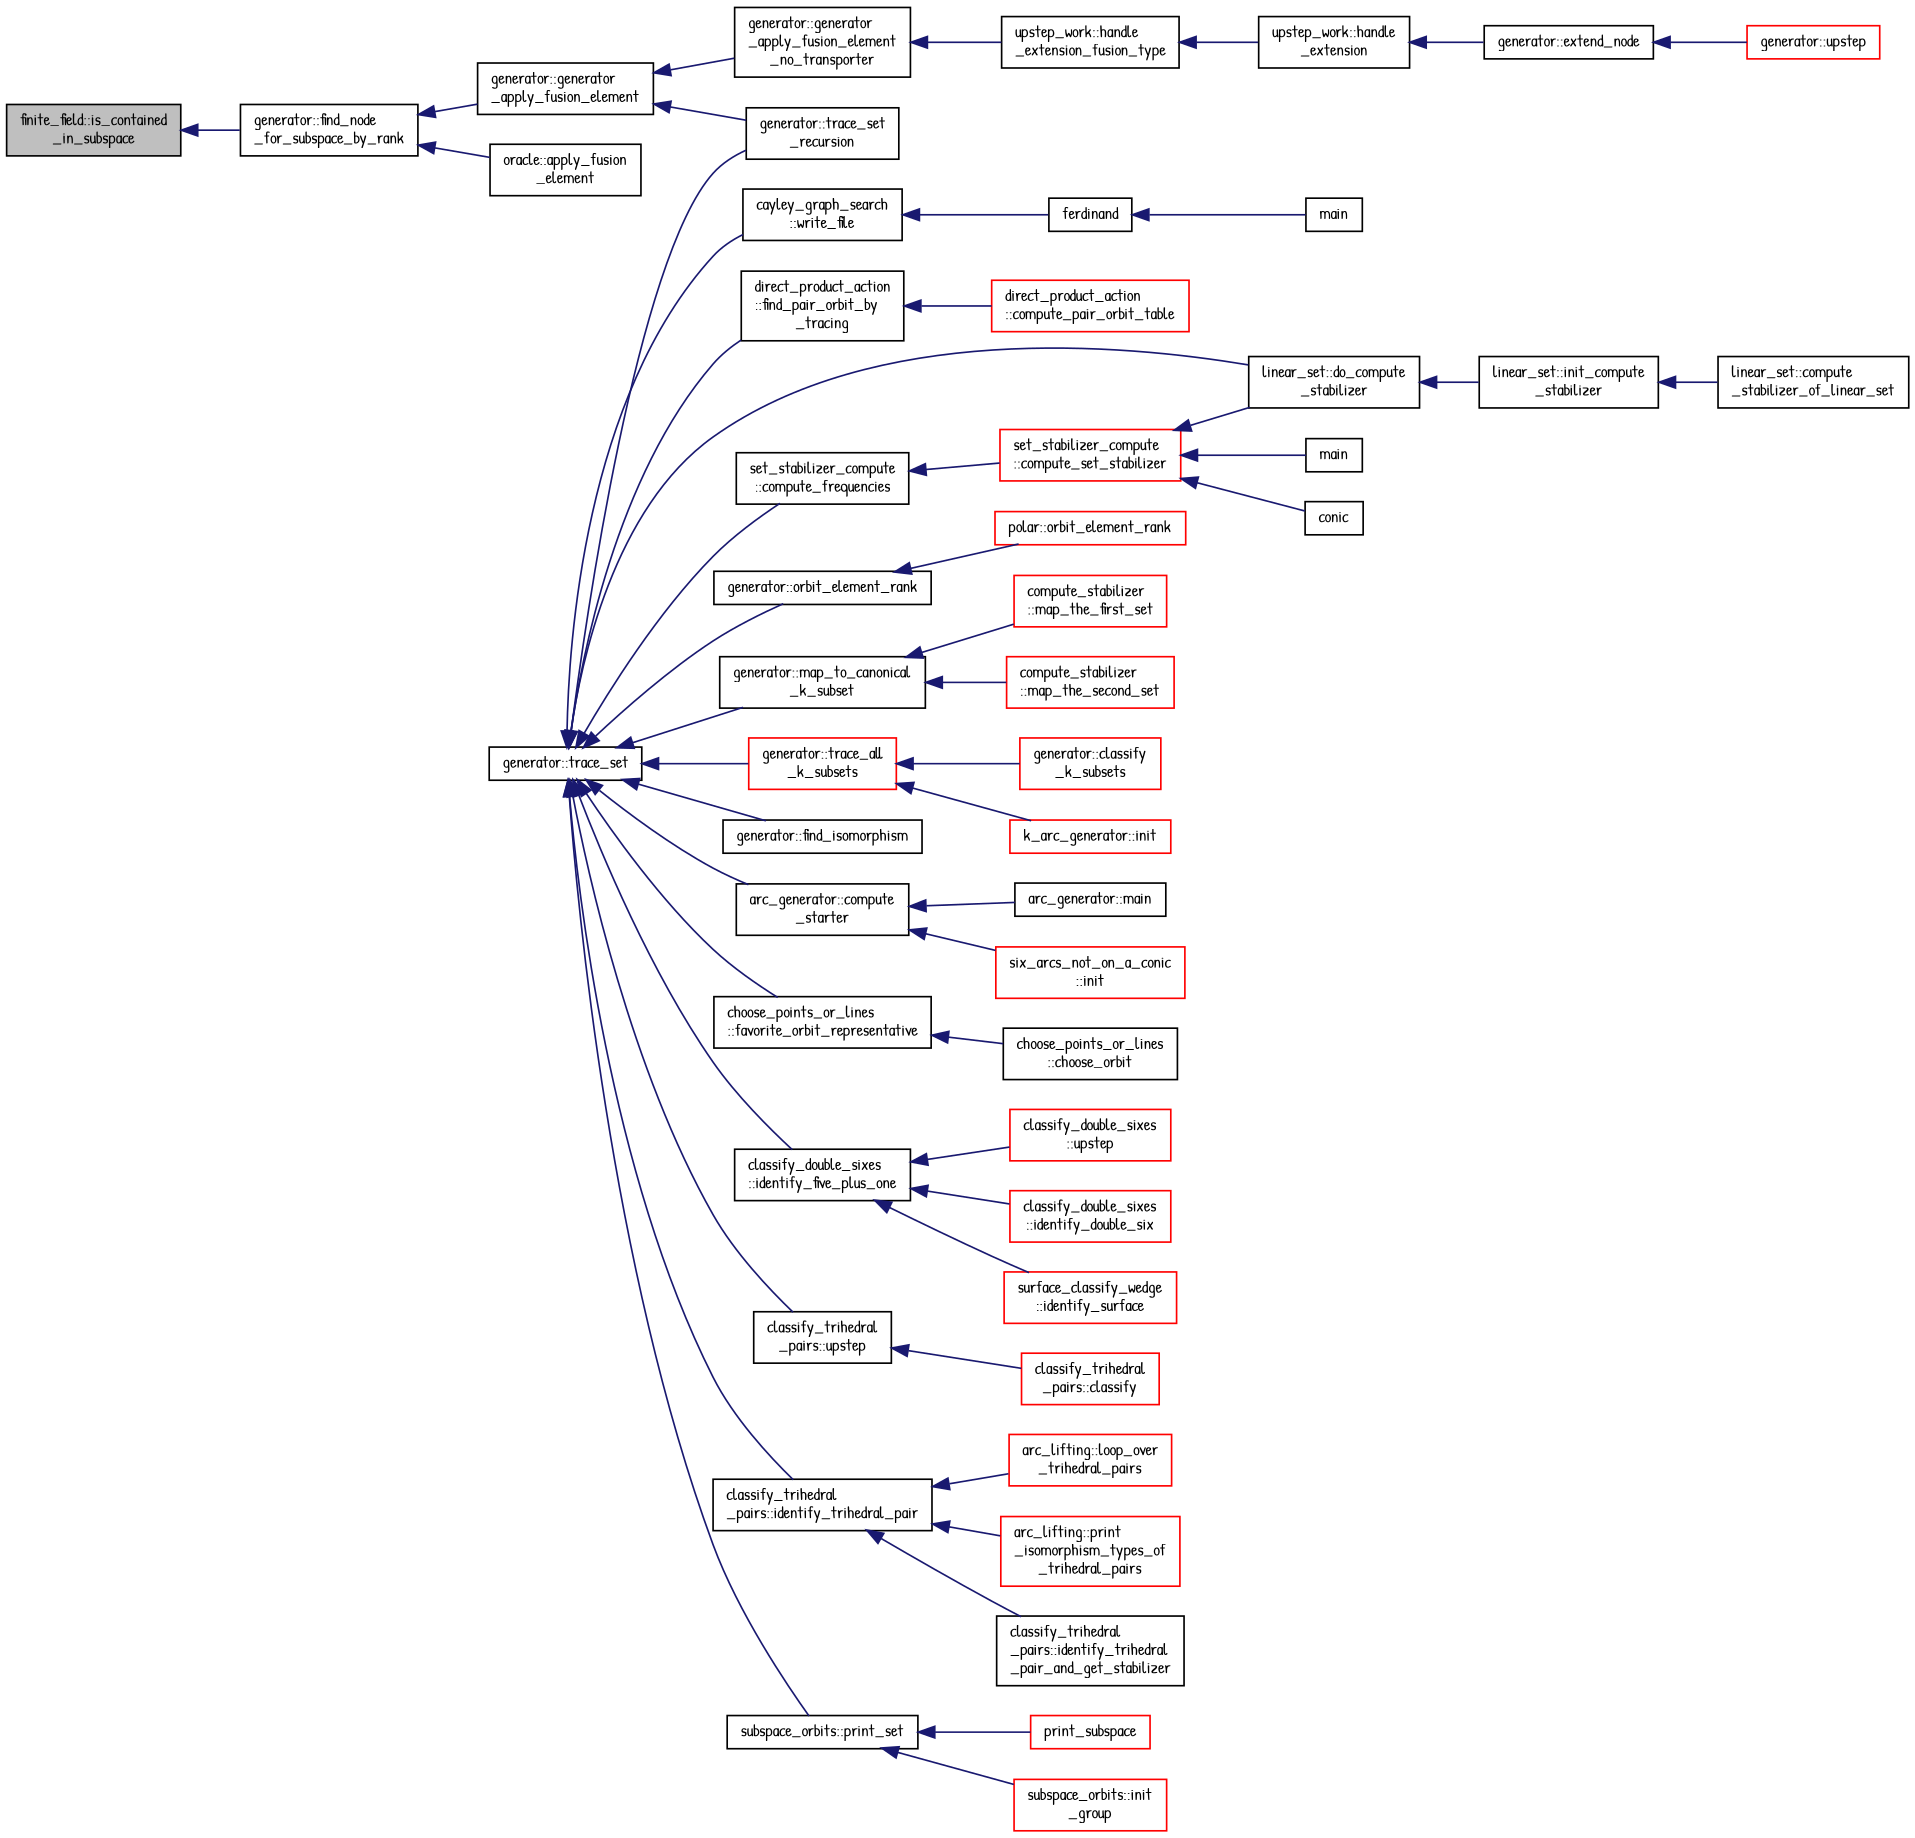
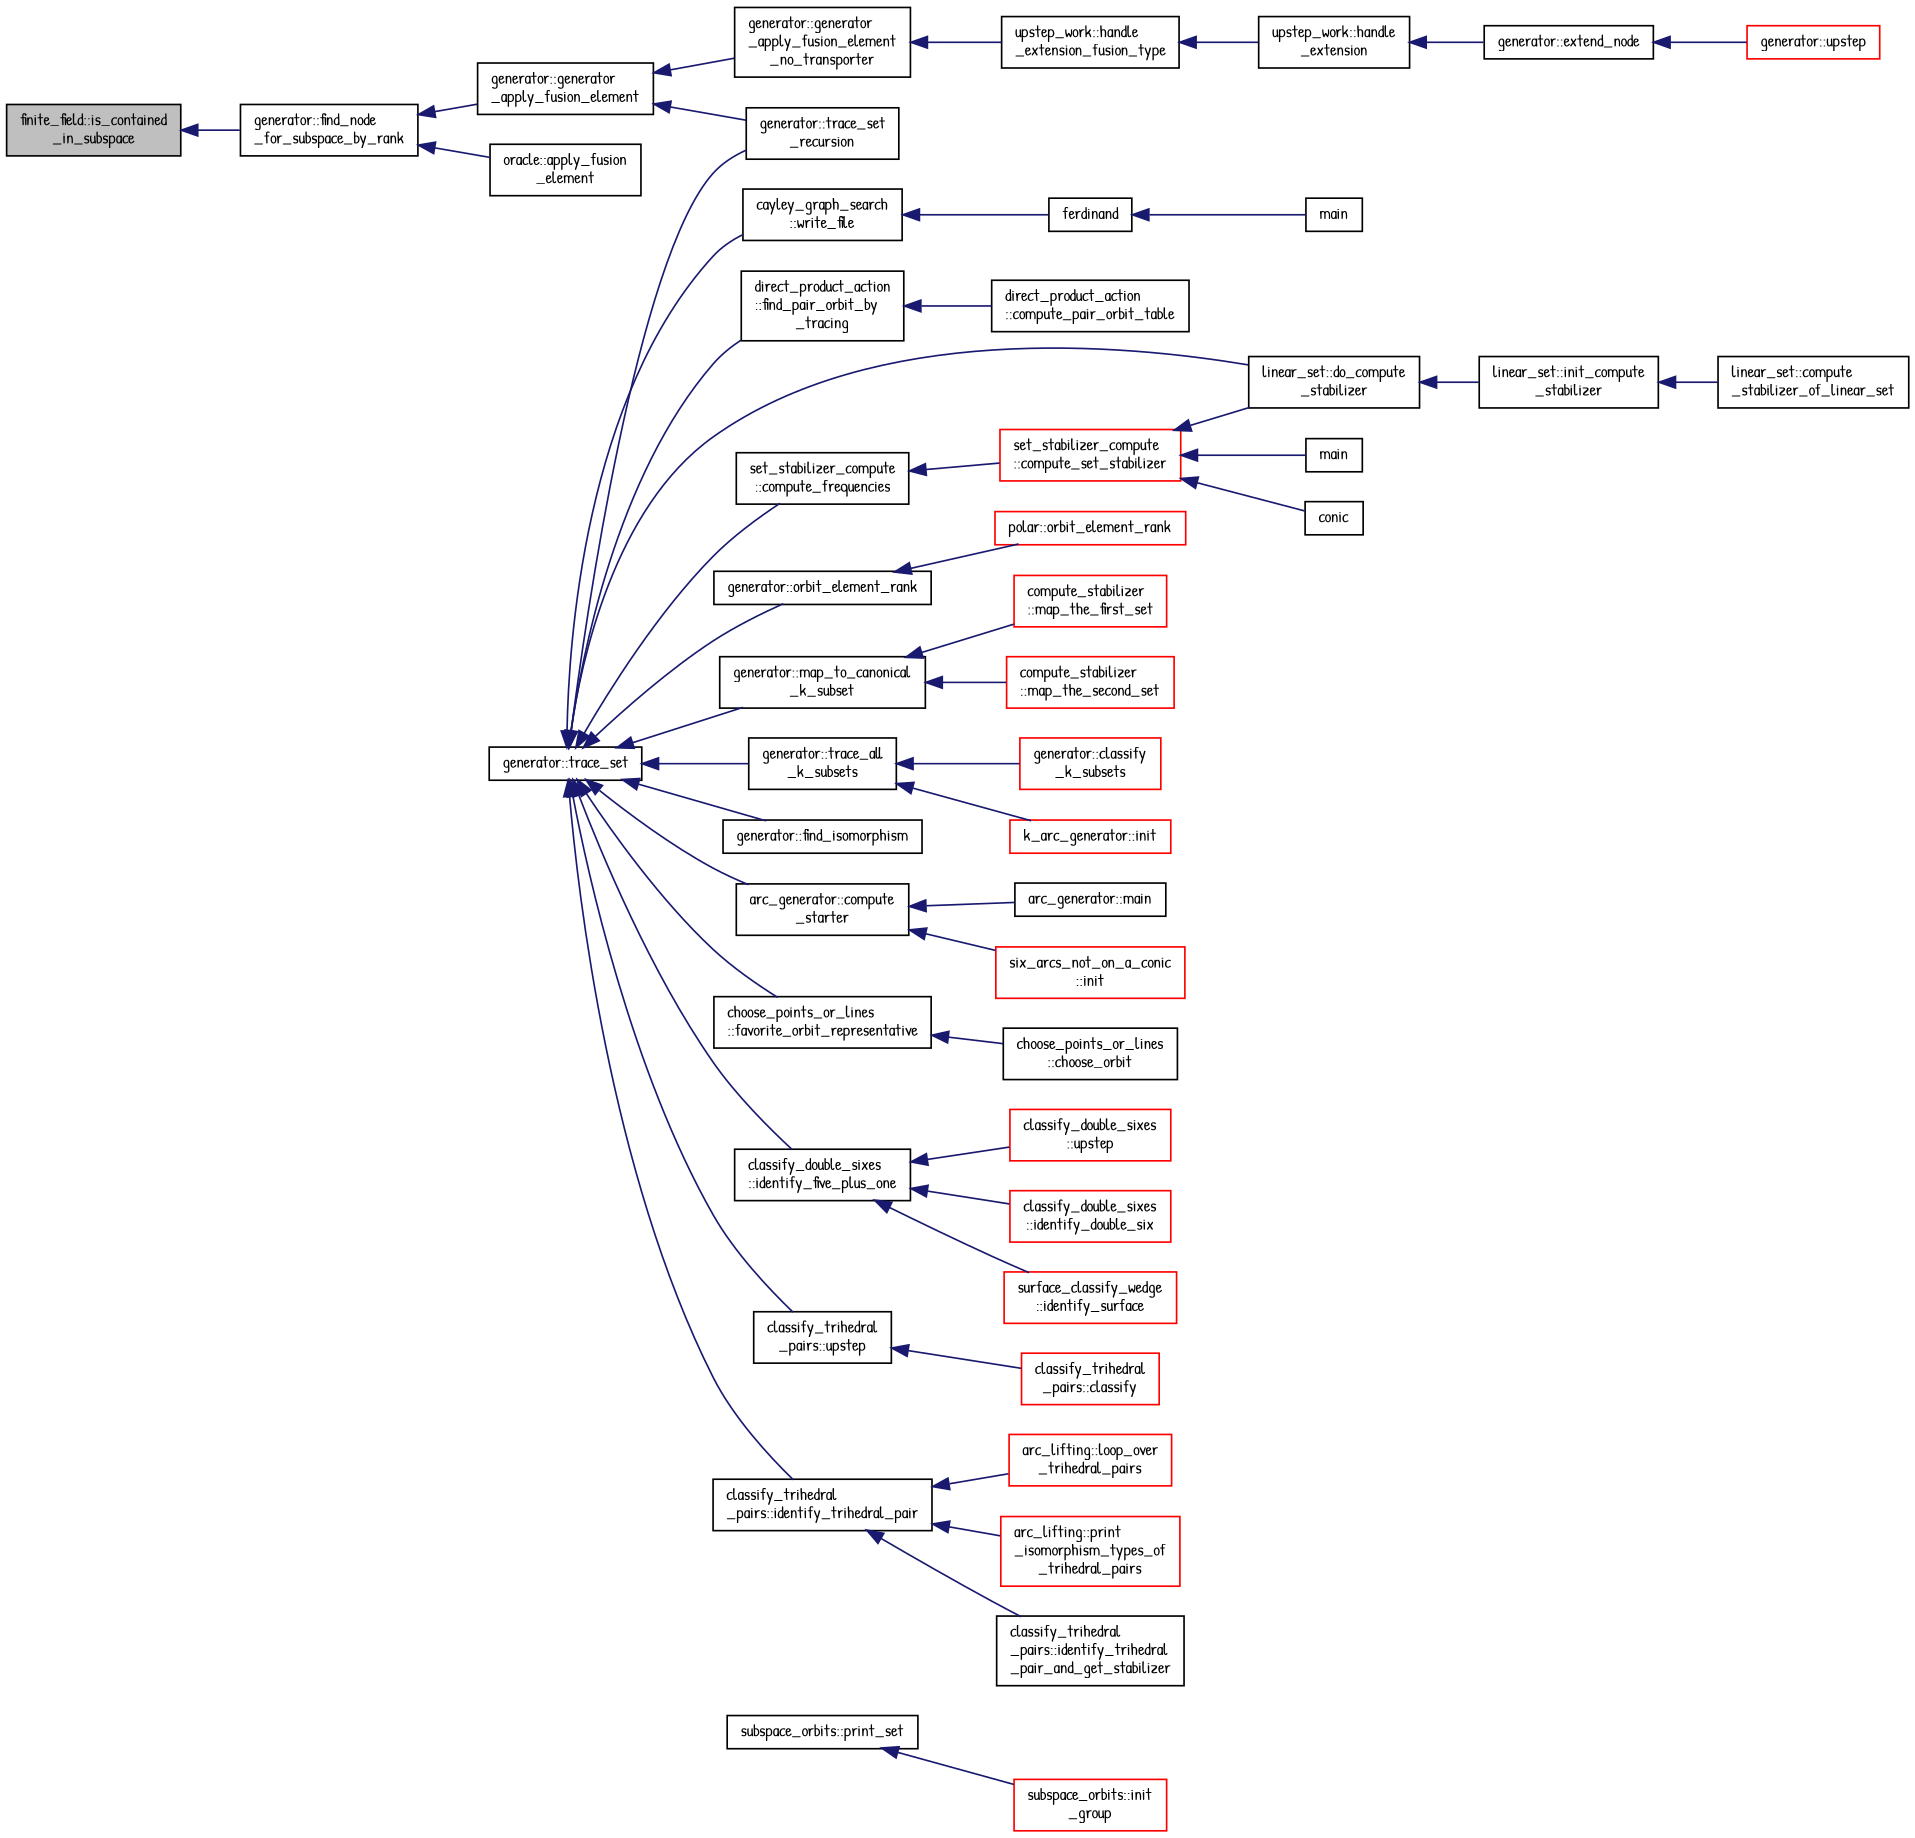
(1090, 306) -> (1090, 306)
(823, 764) -> (823, 764)
(637, 1272) -> none
(1090, 1732) -> none
